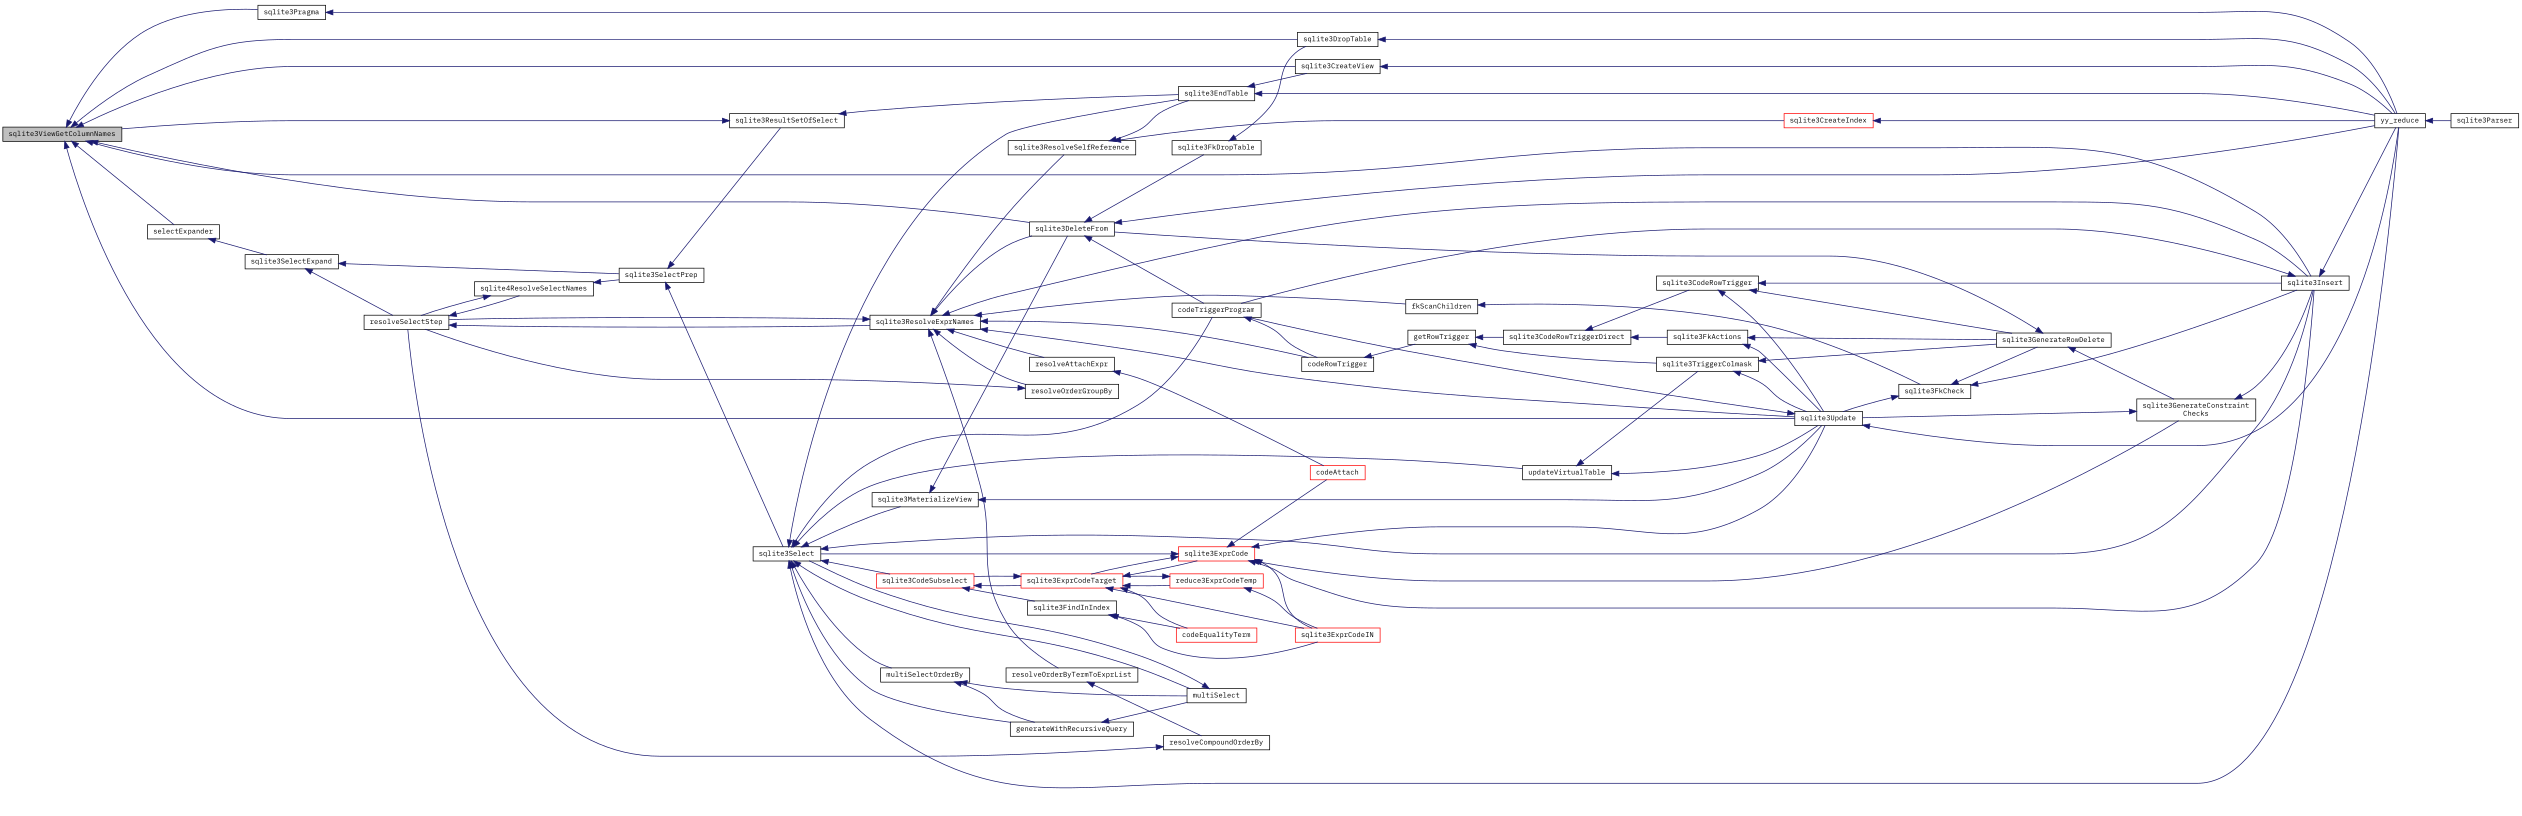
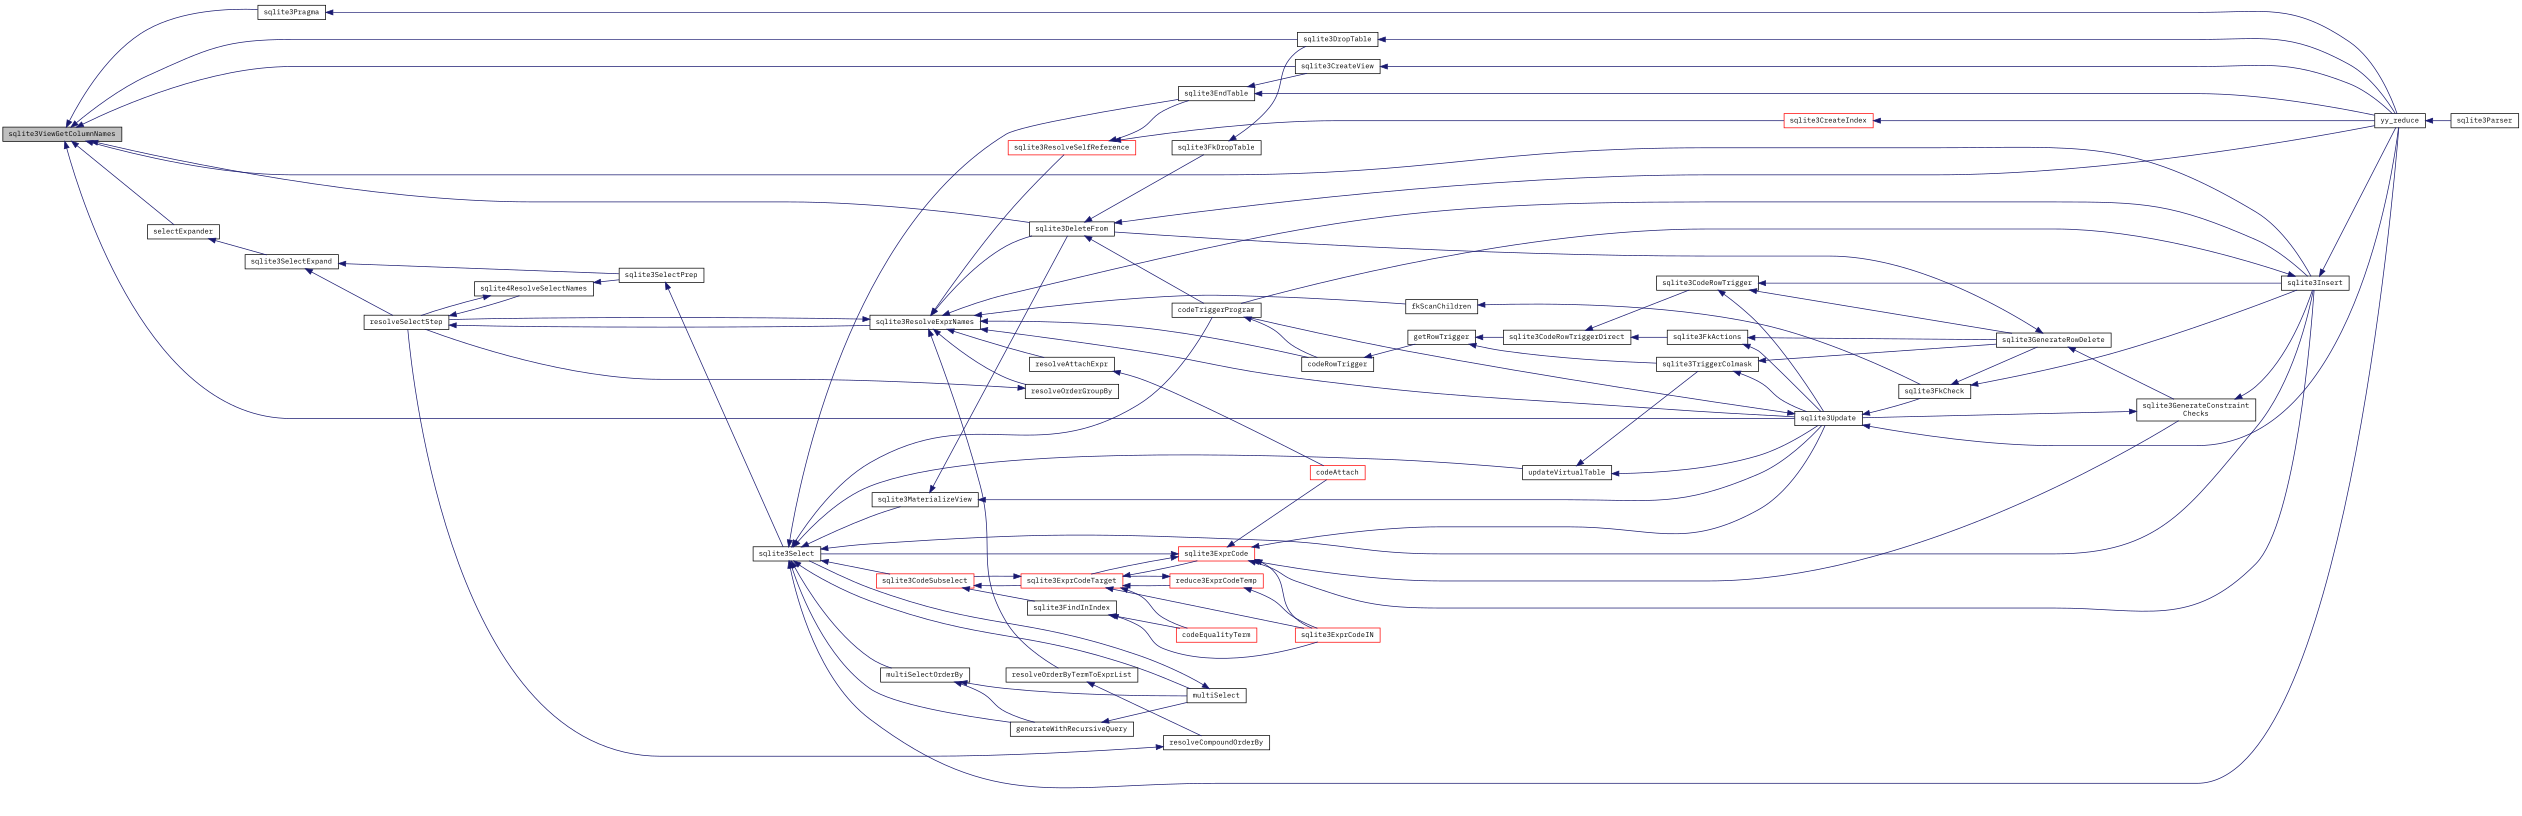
(787, 121) -> none
(1072, 148) -> (1072, 148)
(1867, 404) -> (1895, 406)
